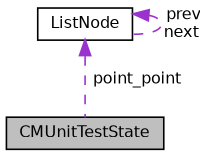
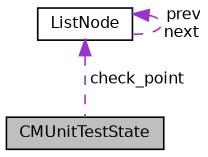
(135, 79) -> (135, 79)
